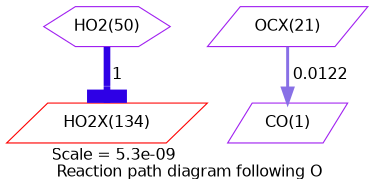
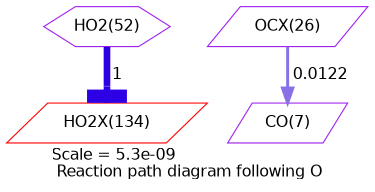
(107, 27) -> (107, 27)
(288, 27) -> (288, 27)
(288, 123) -> (288, 123)
